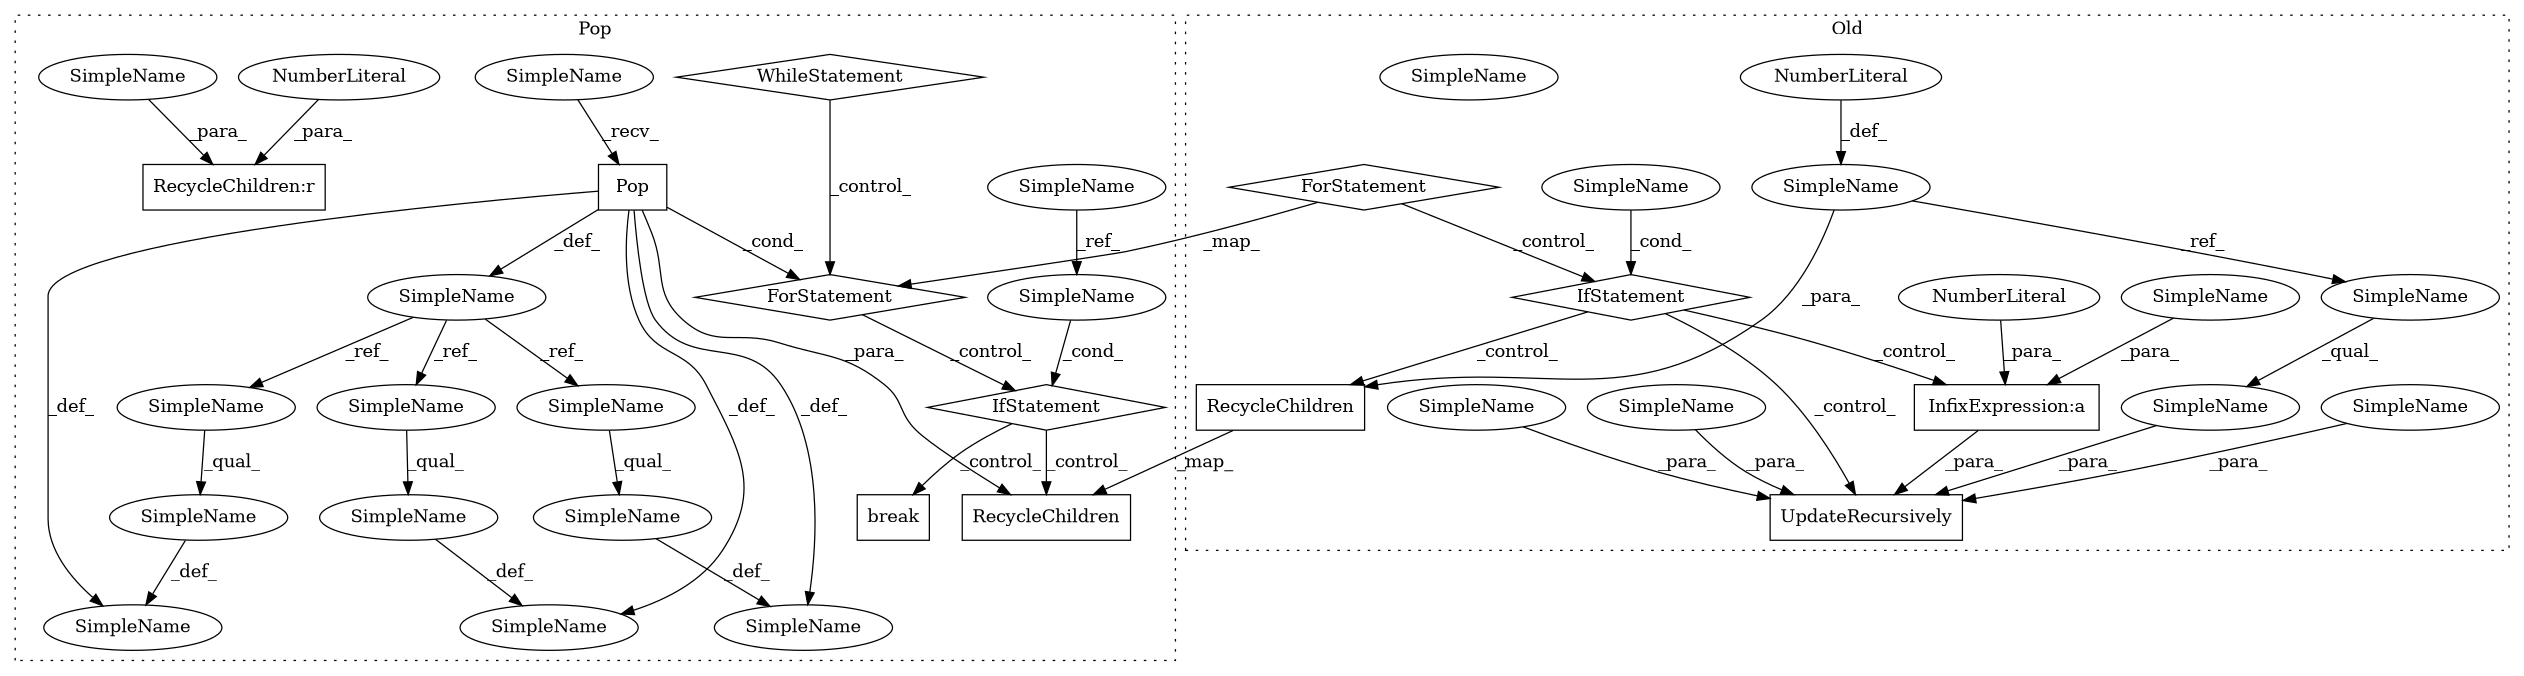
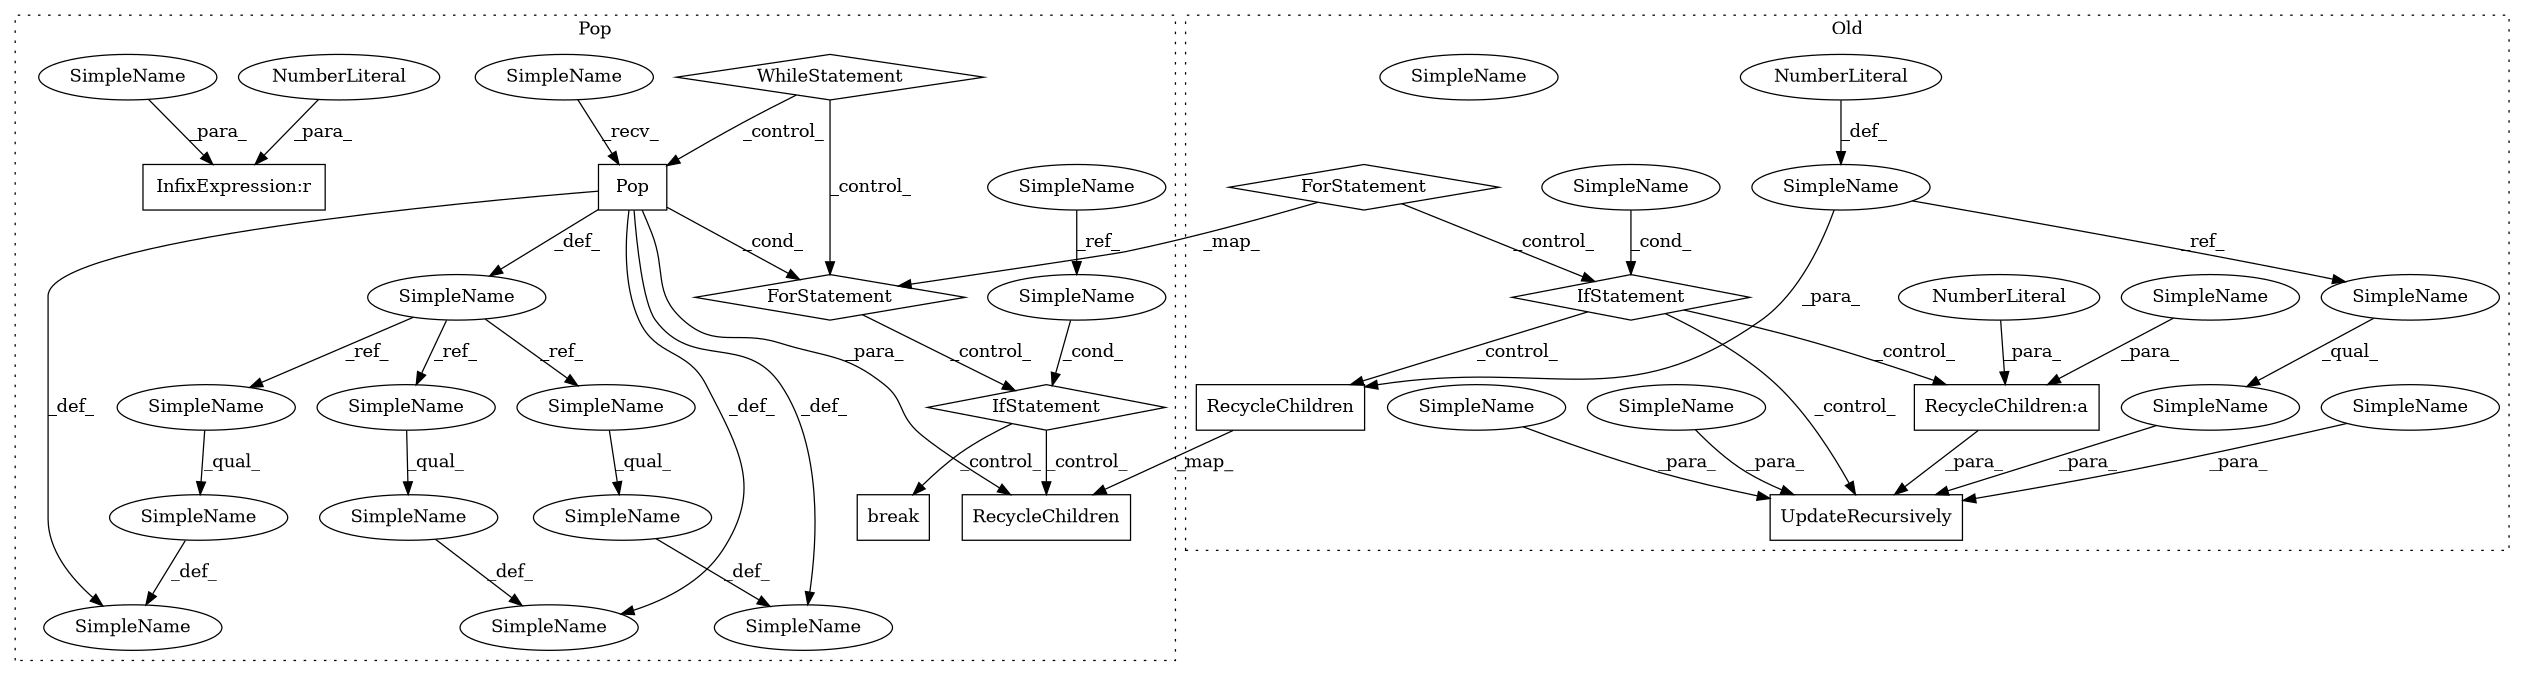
none -> (737, 126)
(234, 187) -> (234, 187)
(2007, 407) -> (2007, 407)
